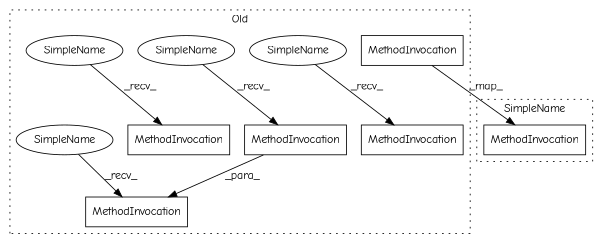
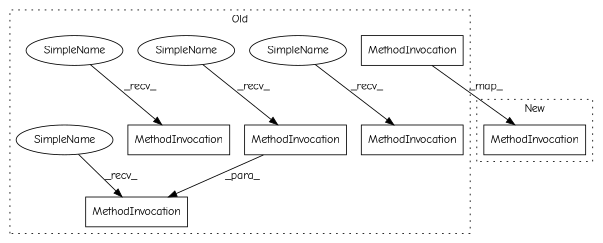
(535, 109) -> (535, 109)
